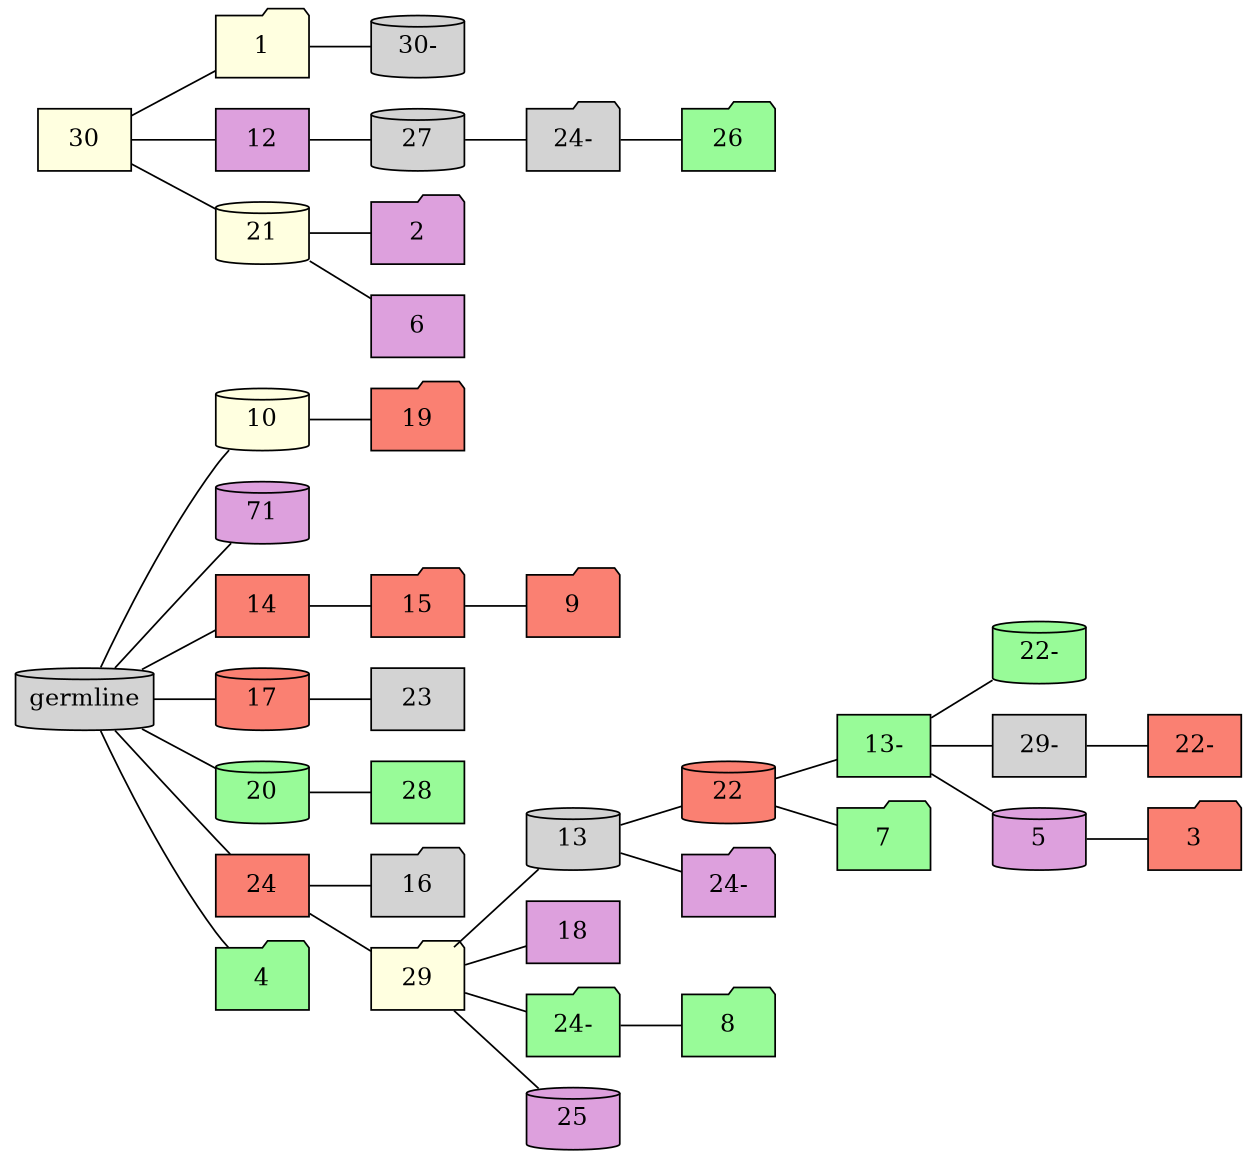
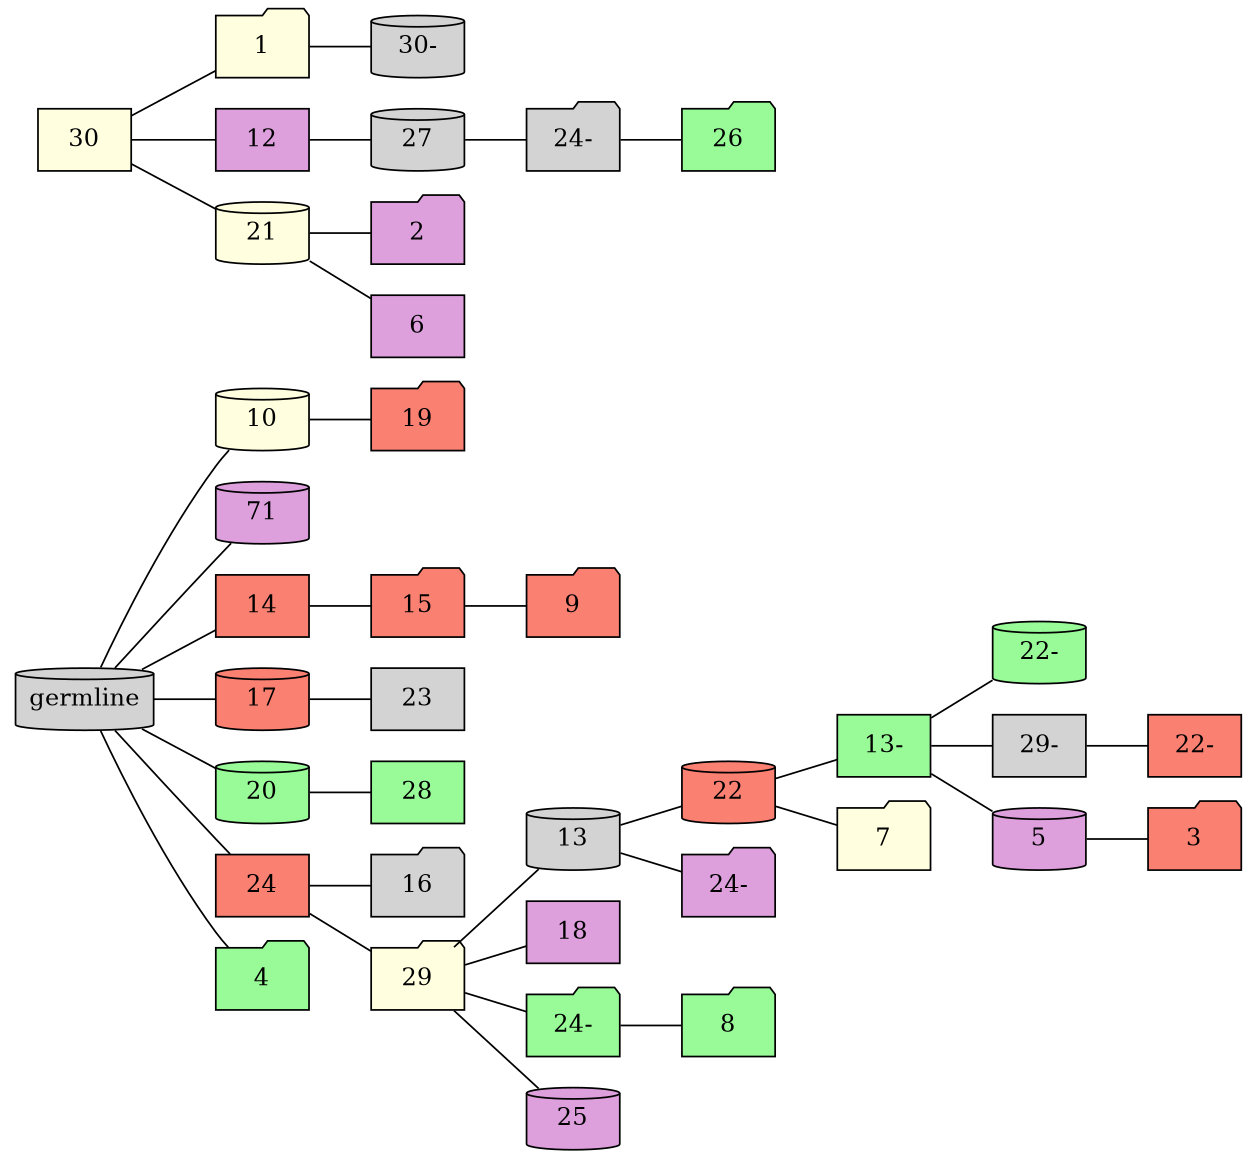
(884, 839) -> (884, 839)
